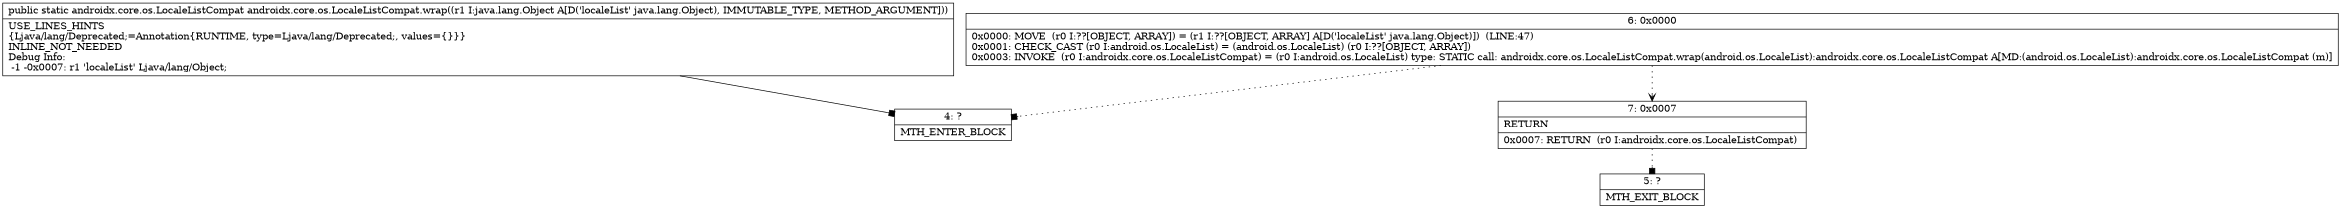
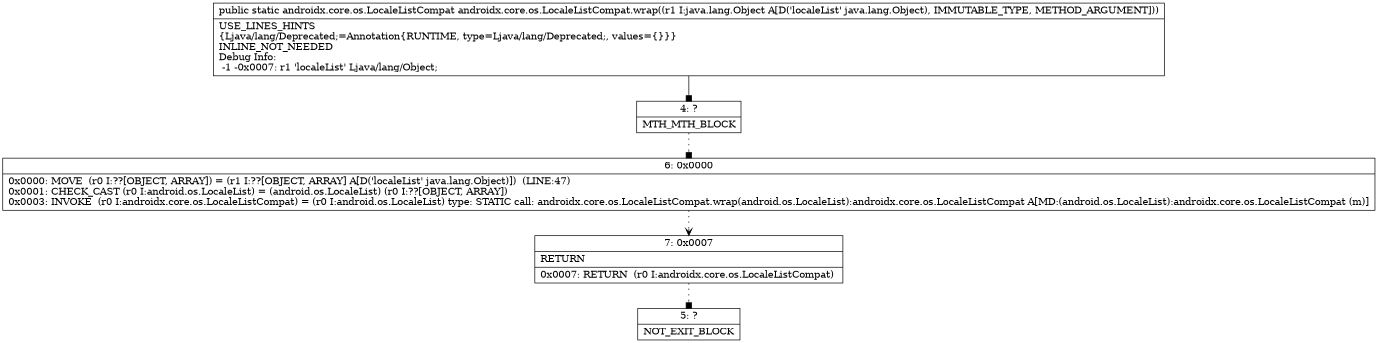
(1230, 91) -> (689, 142)
(953, 132) -> (689, 125)
(1652, 197) -> (689, 332)
